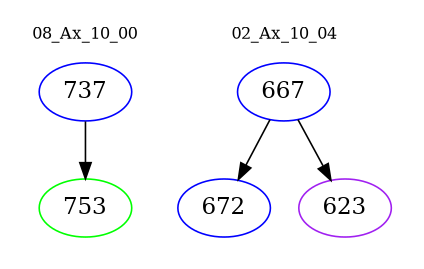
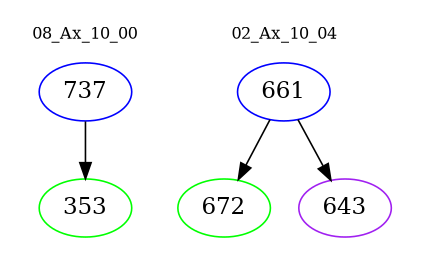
(284, 92) -> (284, 92)
(85, 208) -> (85, 208)
(224, 208) -> (224, 208)
(345, 208) -> (345, 208)
